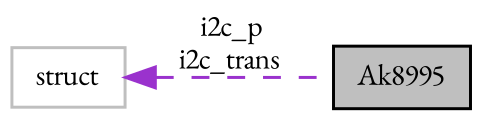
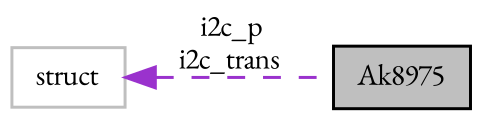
(402, 77) -> (402, 77)
